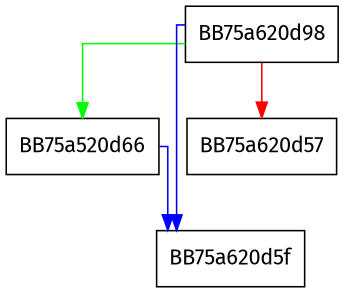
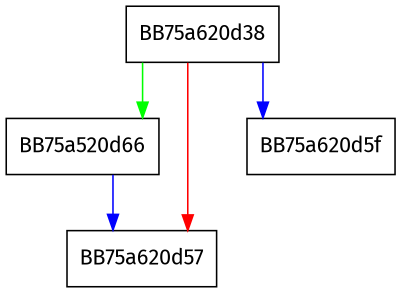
(262, 34) -> (203, 34)
(168, 176) -> (113, 195)
